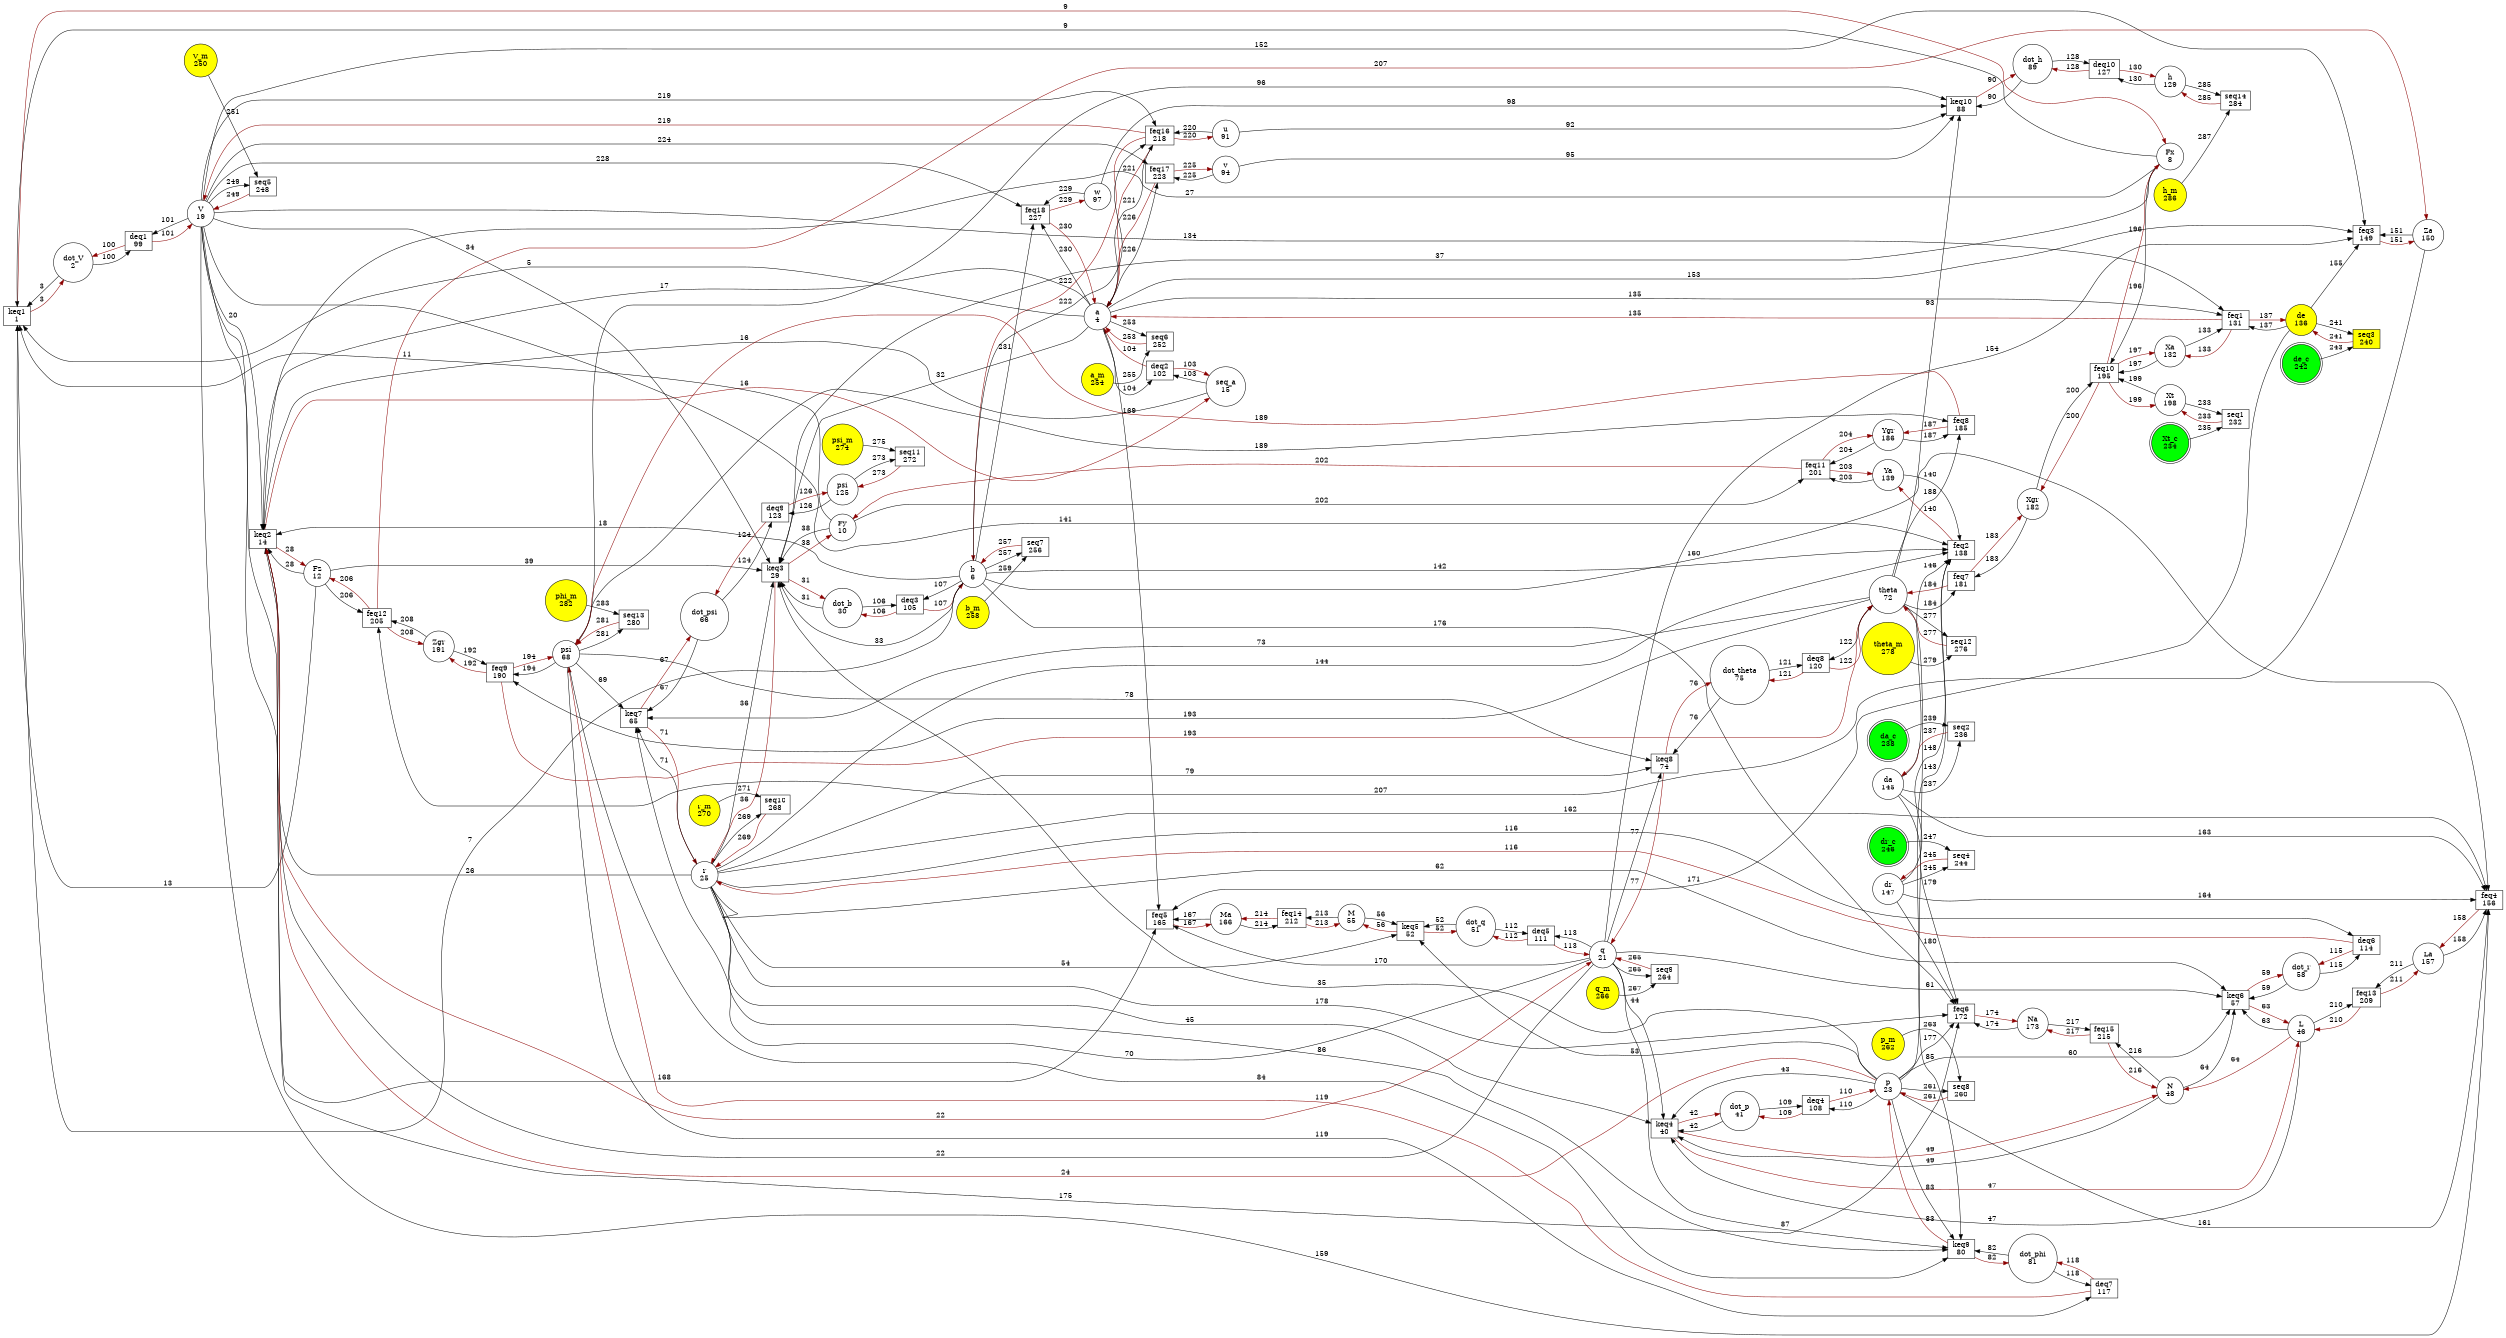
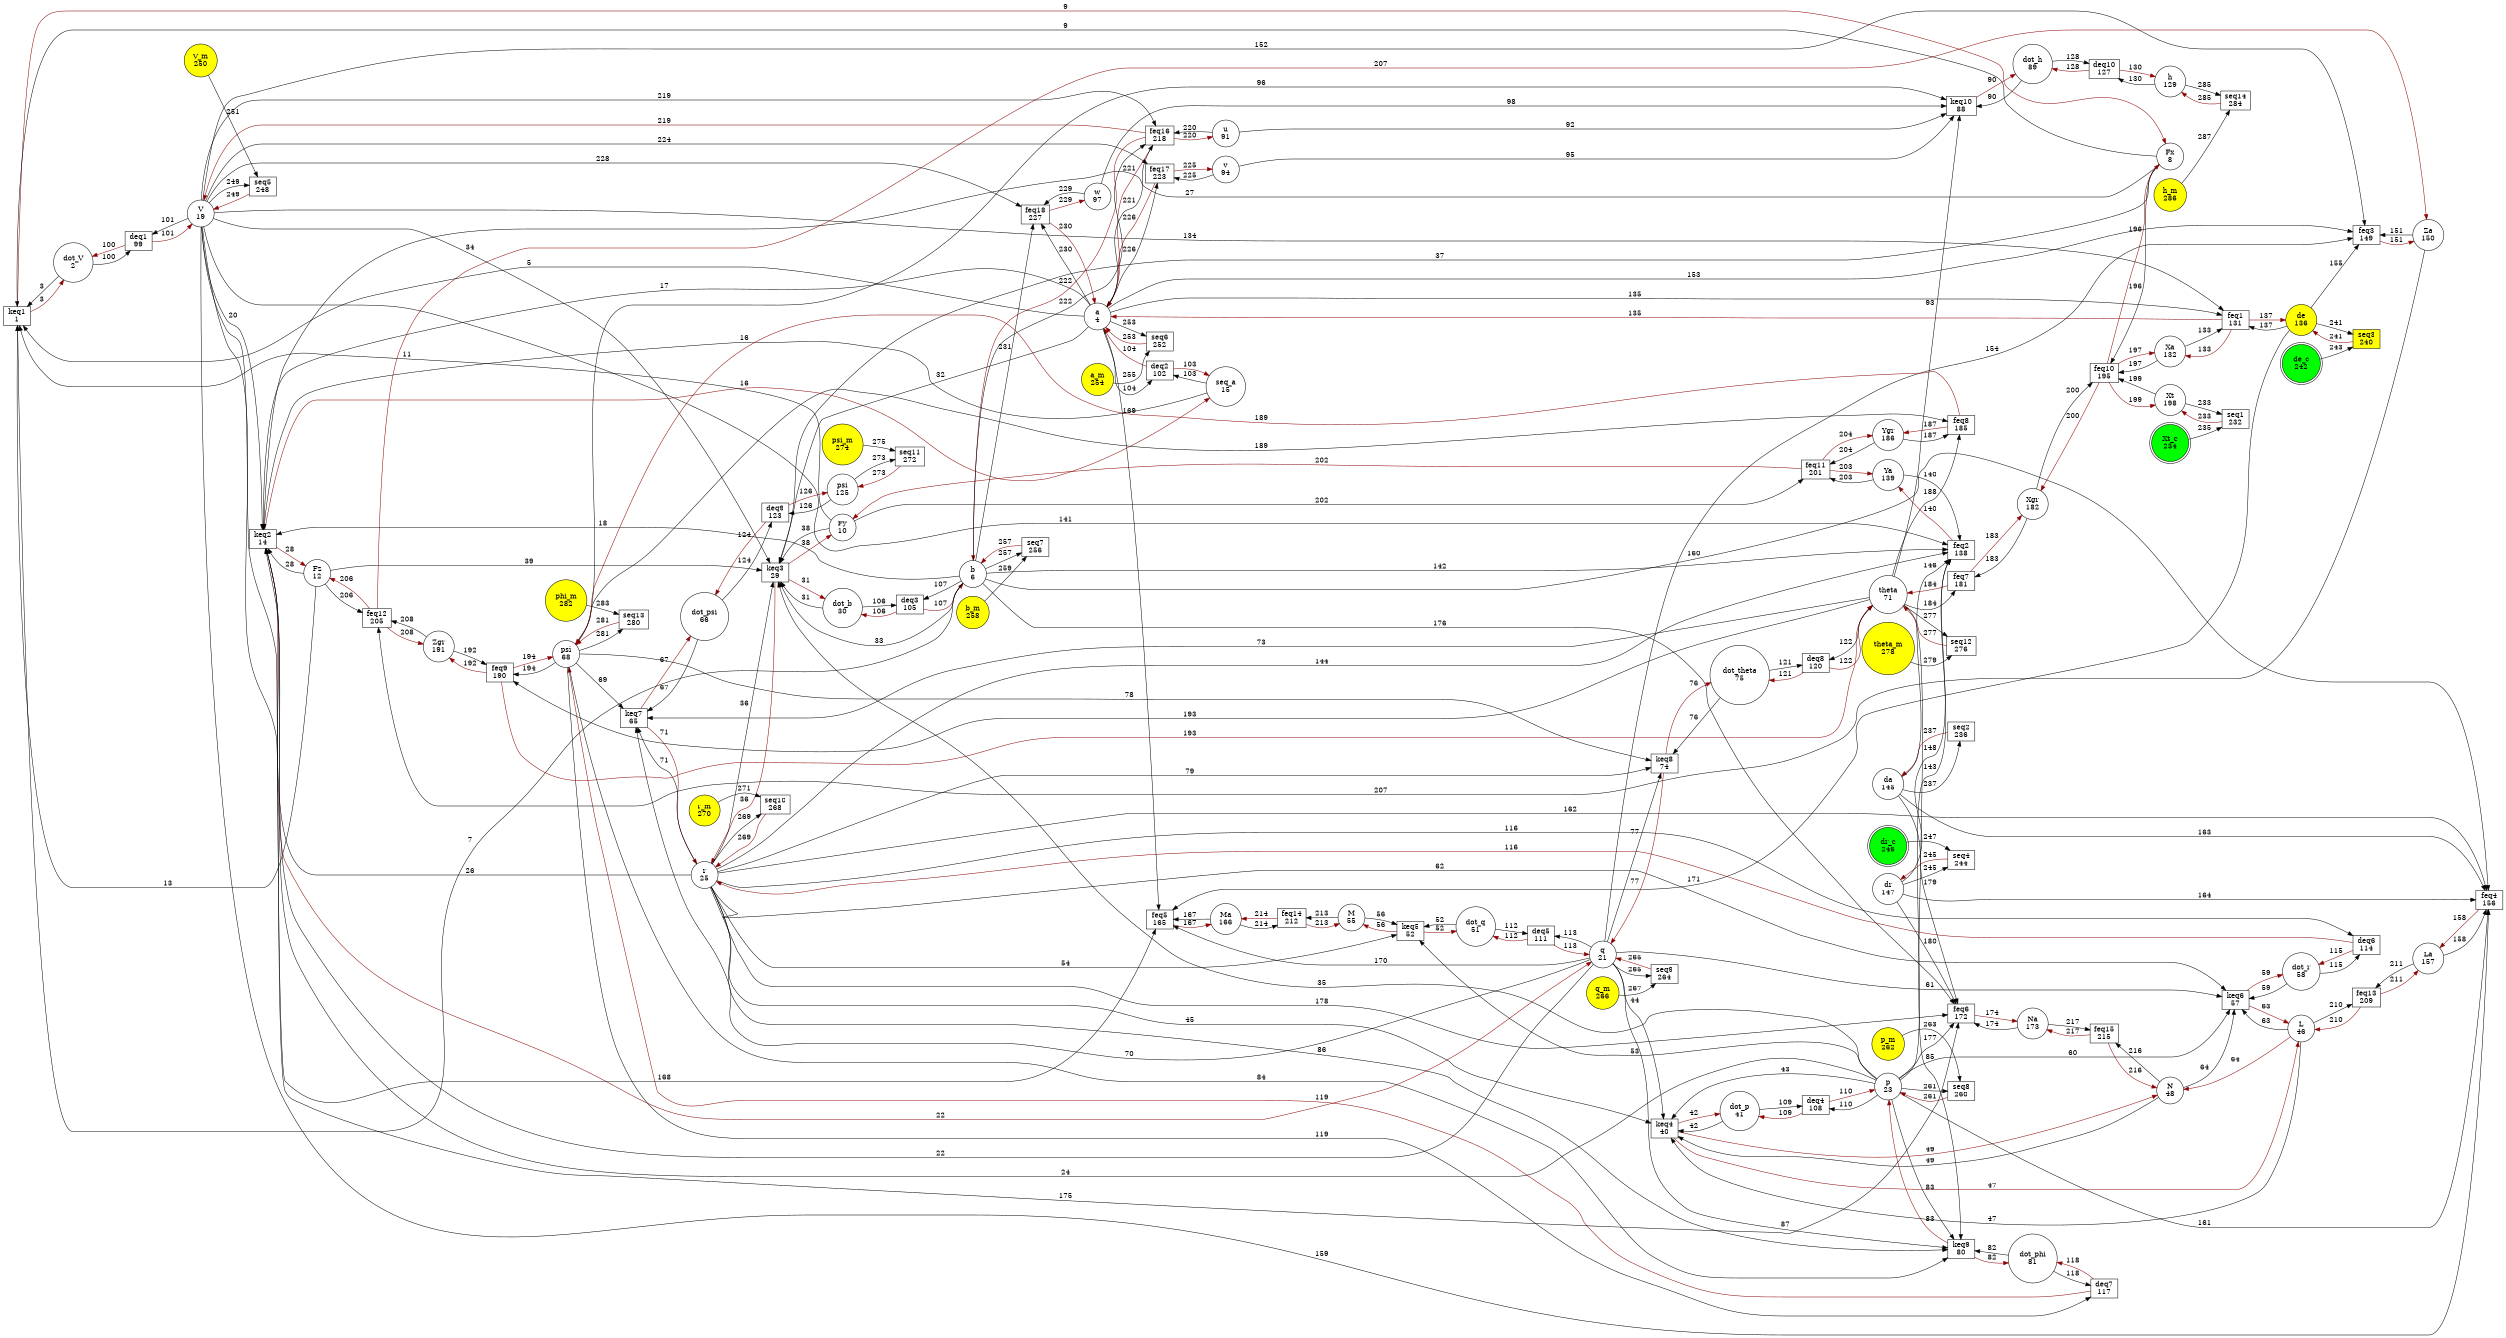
(1888, 594) -> (1888, 594)
(1888, 740) -> none
(854, 1176) -> (854, 1176)
